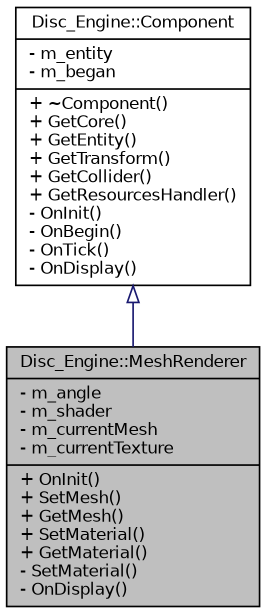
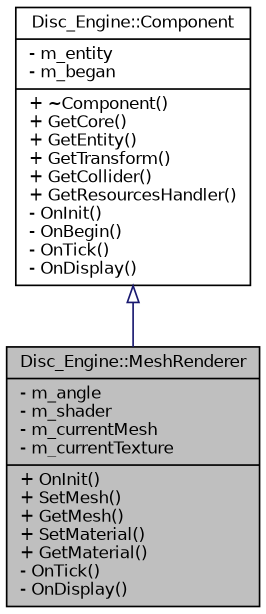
(79, 572) -> (61, 572)
